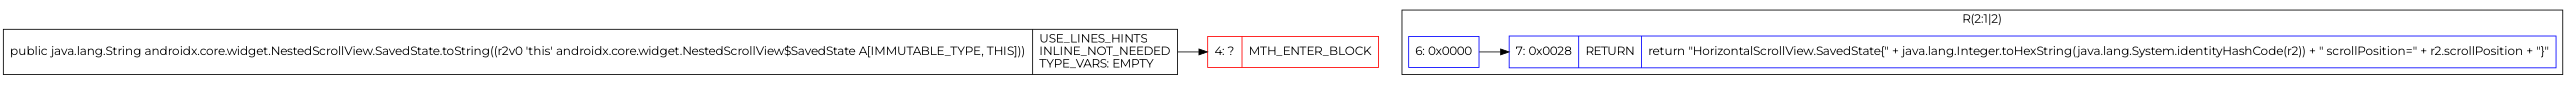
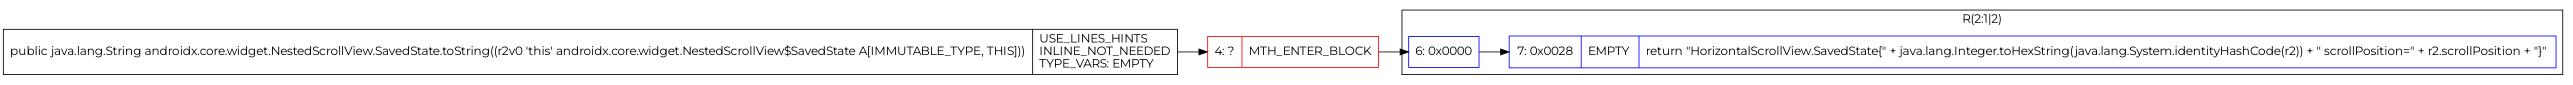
none -> (1389, 52)
(1610, 52) -> (1609, 52)
